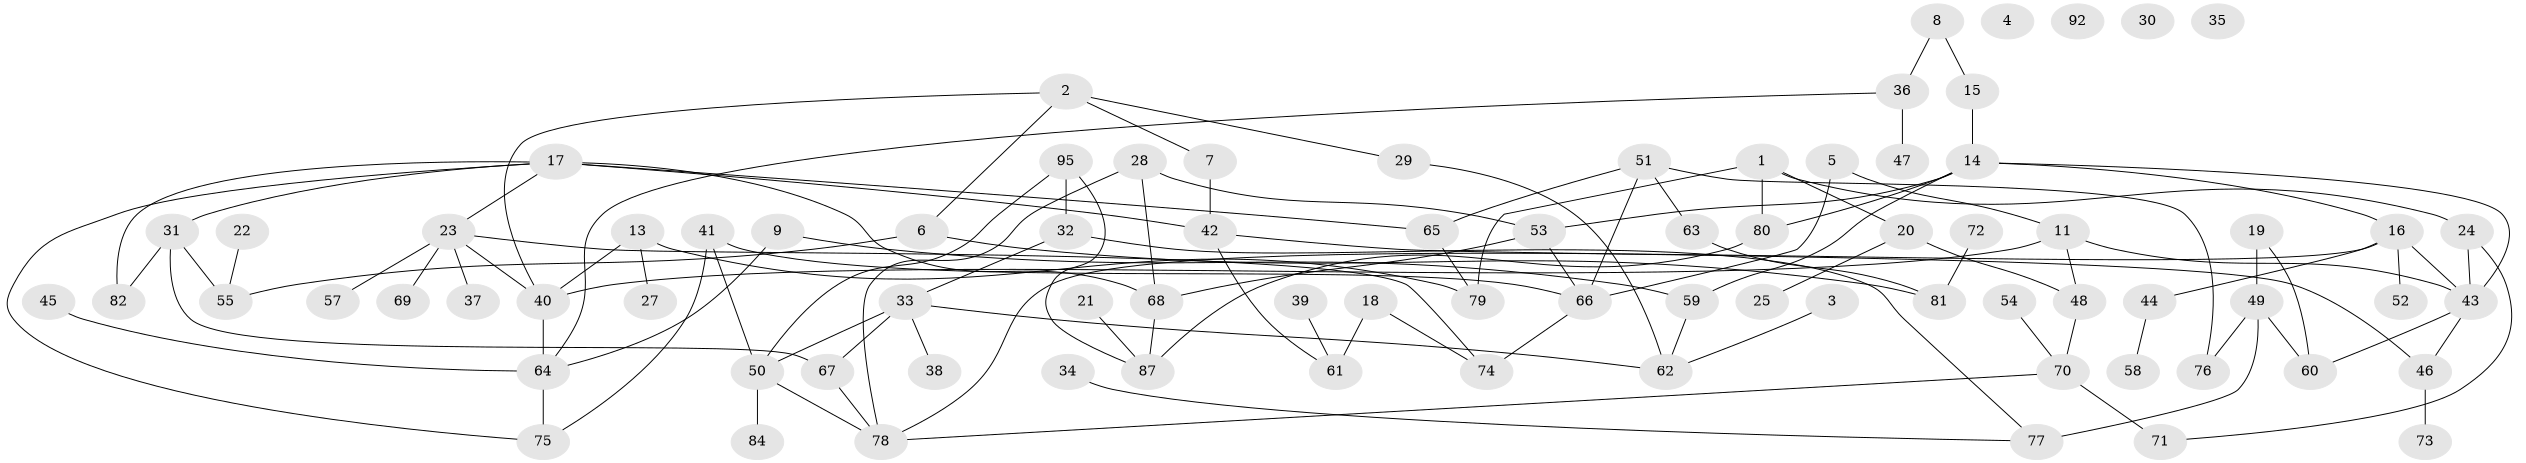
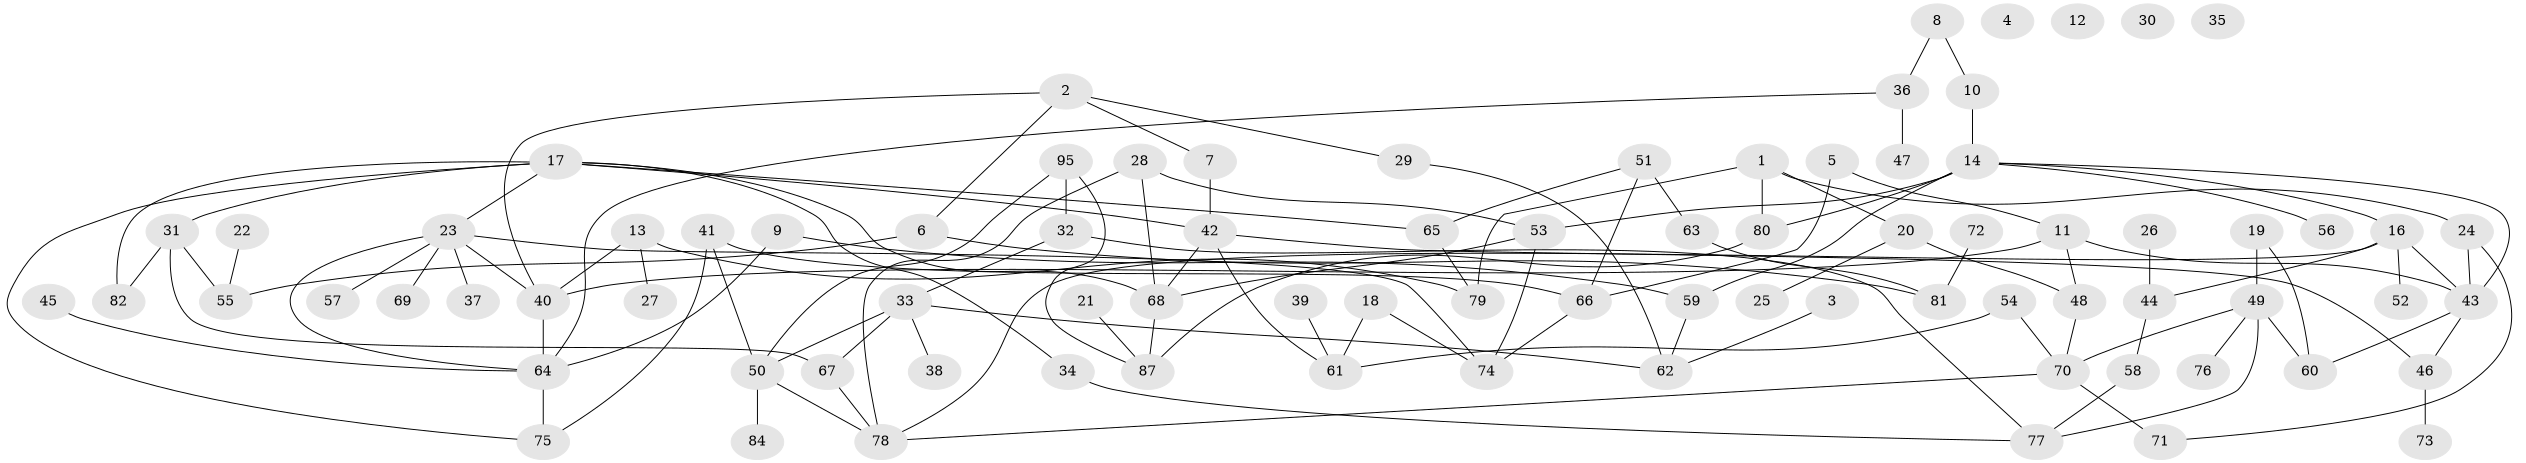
(2078, 21) -> (2078, 21)
(1973, 92) -> (1973, 92)
(2002, 188) -> none
none -> (829, 230)
none -> (2150, 232)
none -> (2327, 232)
none -> (1183, 267)
(1562, 267) -> (1519, 303)
none -> (2158, 333)
none -> (320, 334)
none -> (1693, 349)
none -> (2085, 407)
